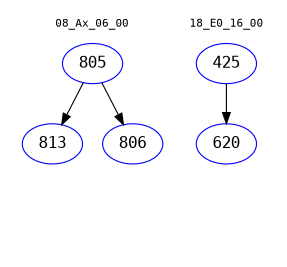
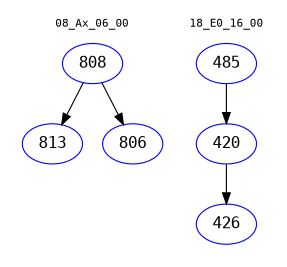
(93, 64) -> (93, 64)
(226, 64) -> (226, 64)
(226, 144) -> (226, 144)
none -> (226, 224)
